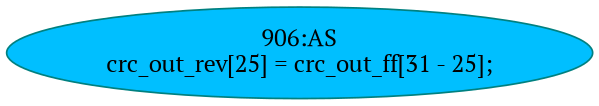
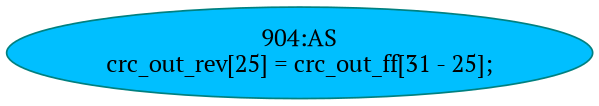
(300, 53) -> (300, 53)
